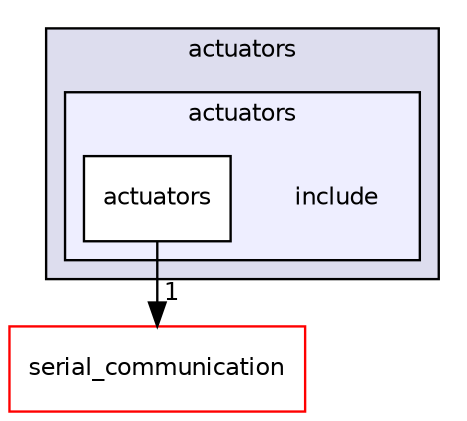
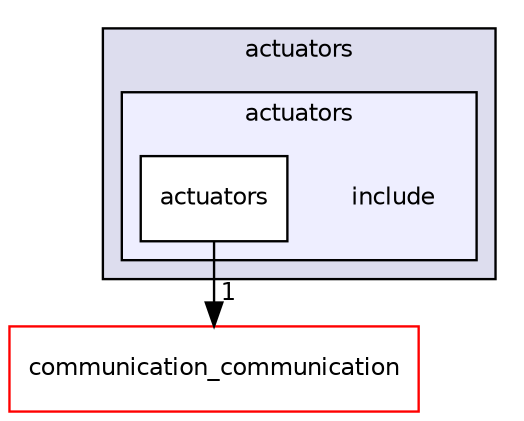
(157, 369) -> (214, 369)
